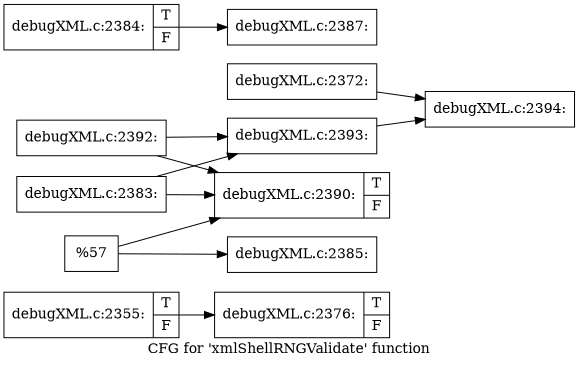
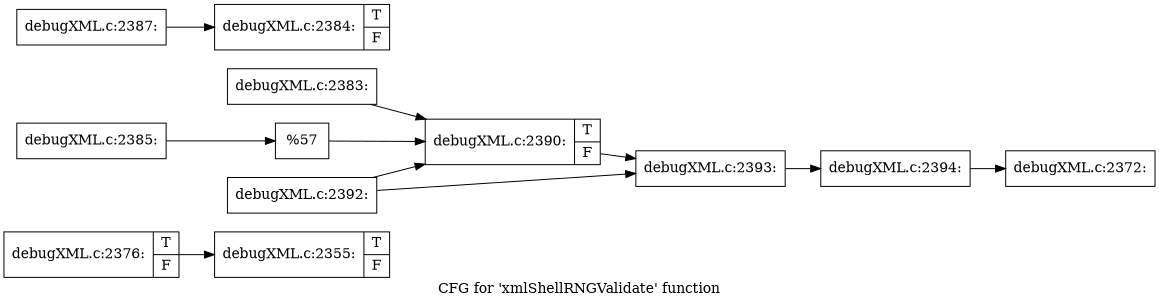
(198, 27) -> (185, 27)
(396, 95) -> (983, 169)
(183, 169) -> (613, 155)
(168, 254) -> (216, 141)
(192, 315) -> (192, 255)
